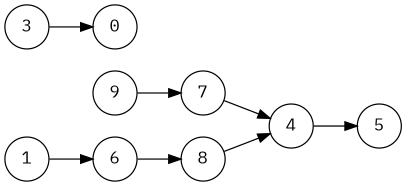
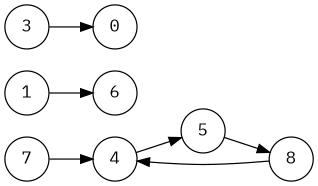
(115, 93) -> none
(153, 159) -> (241, 143)
